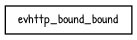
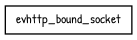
(69, 20) -> (69, 20)
